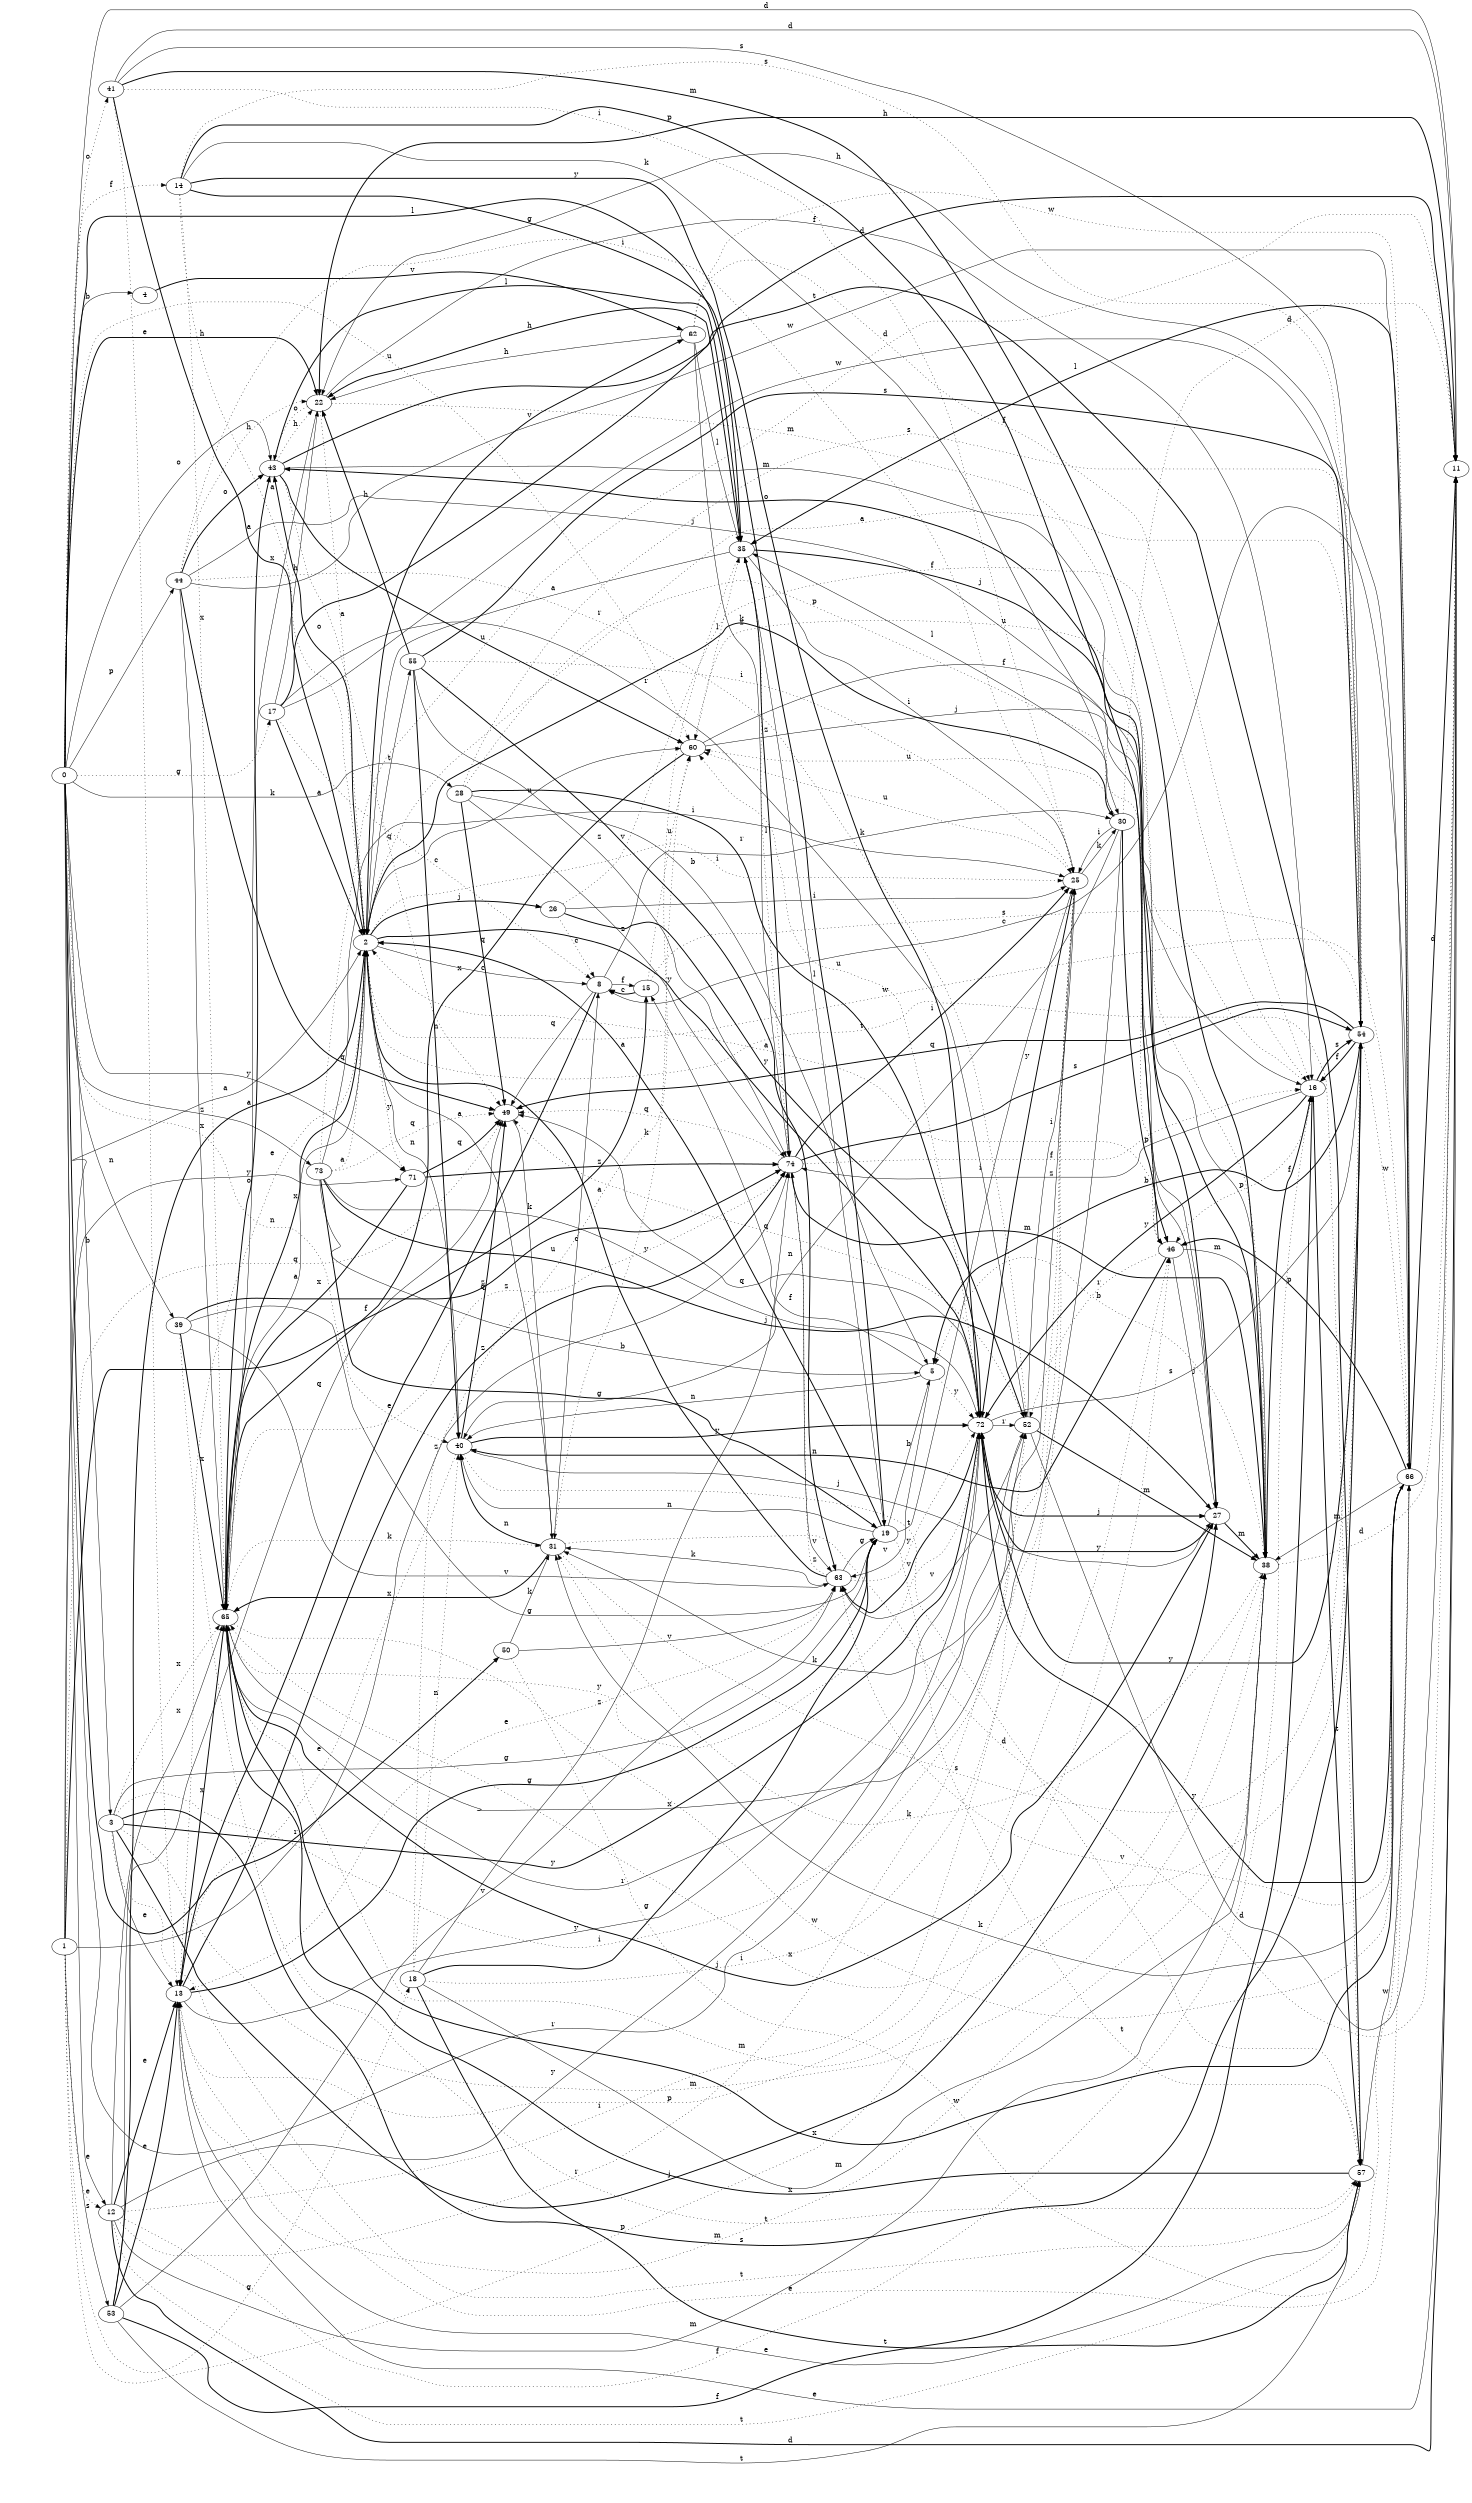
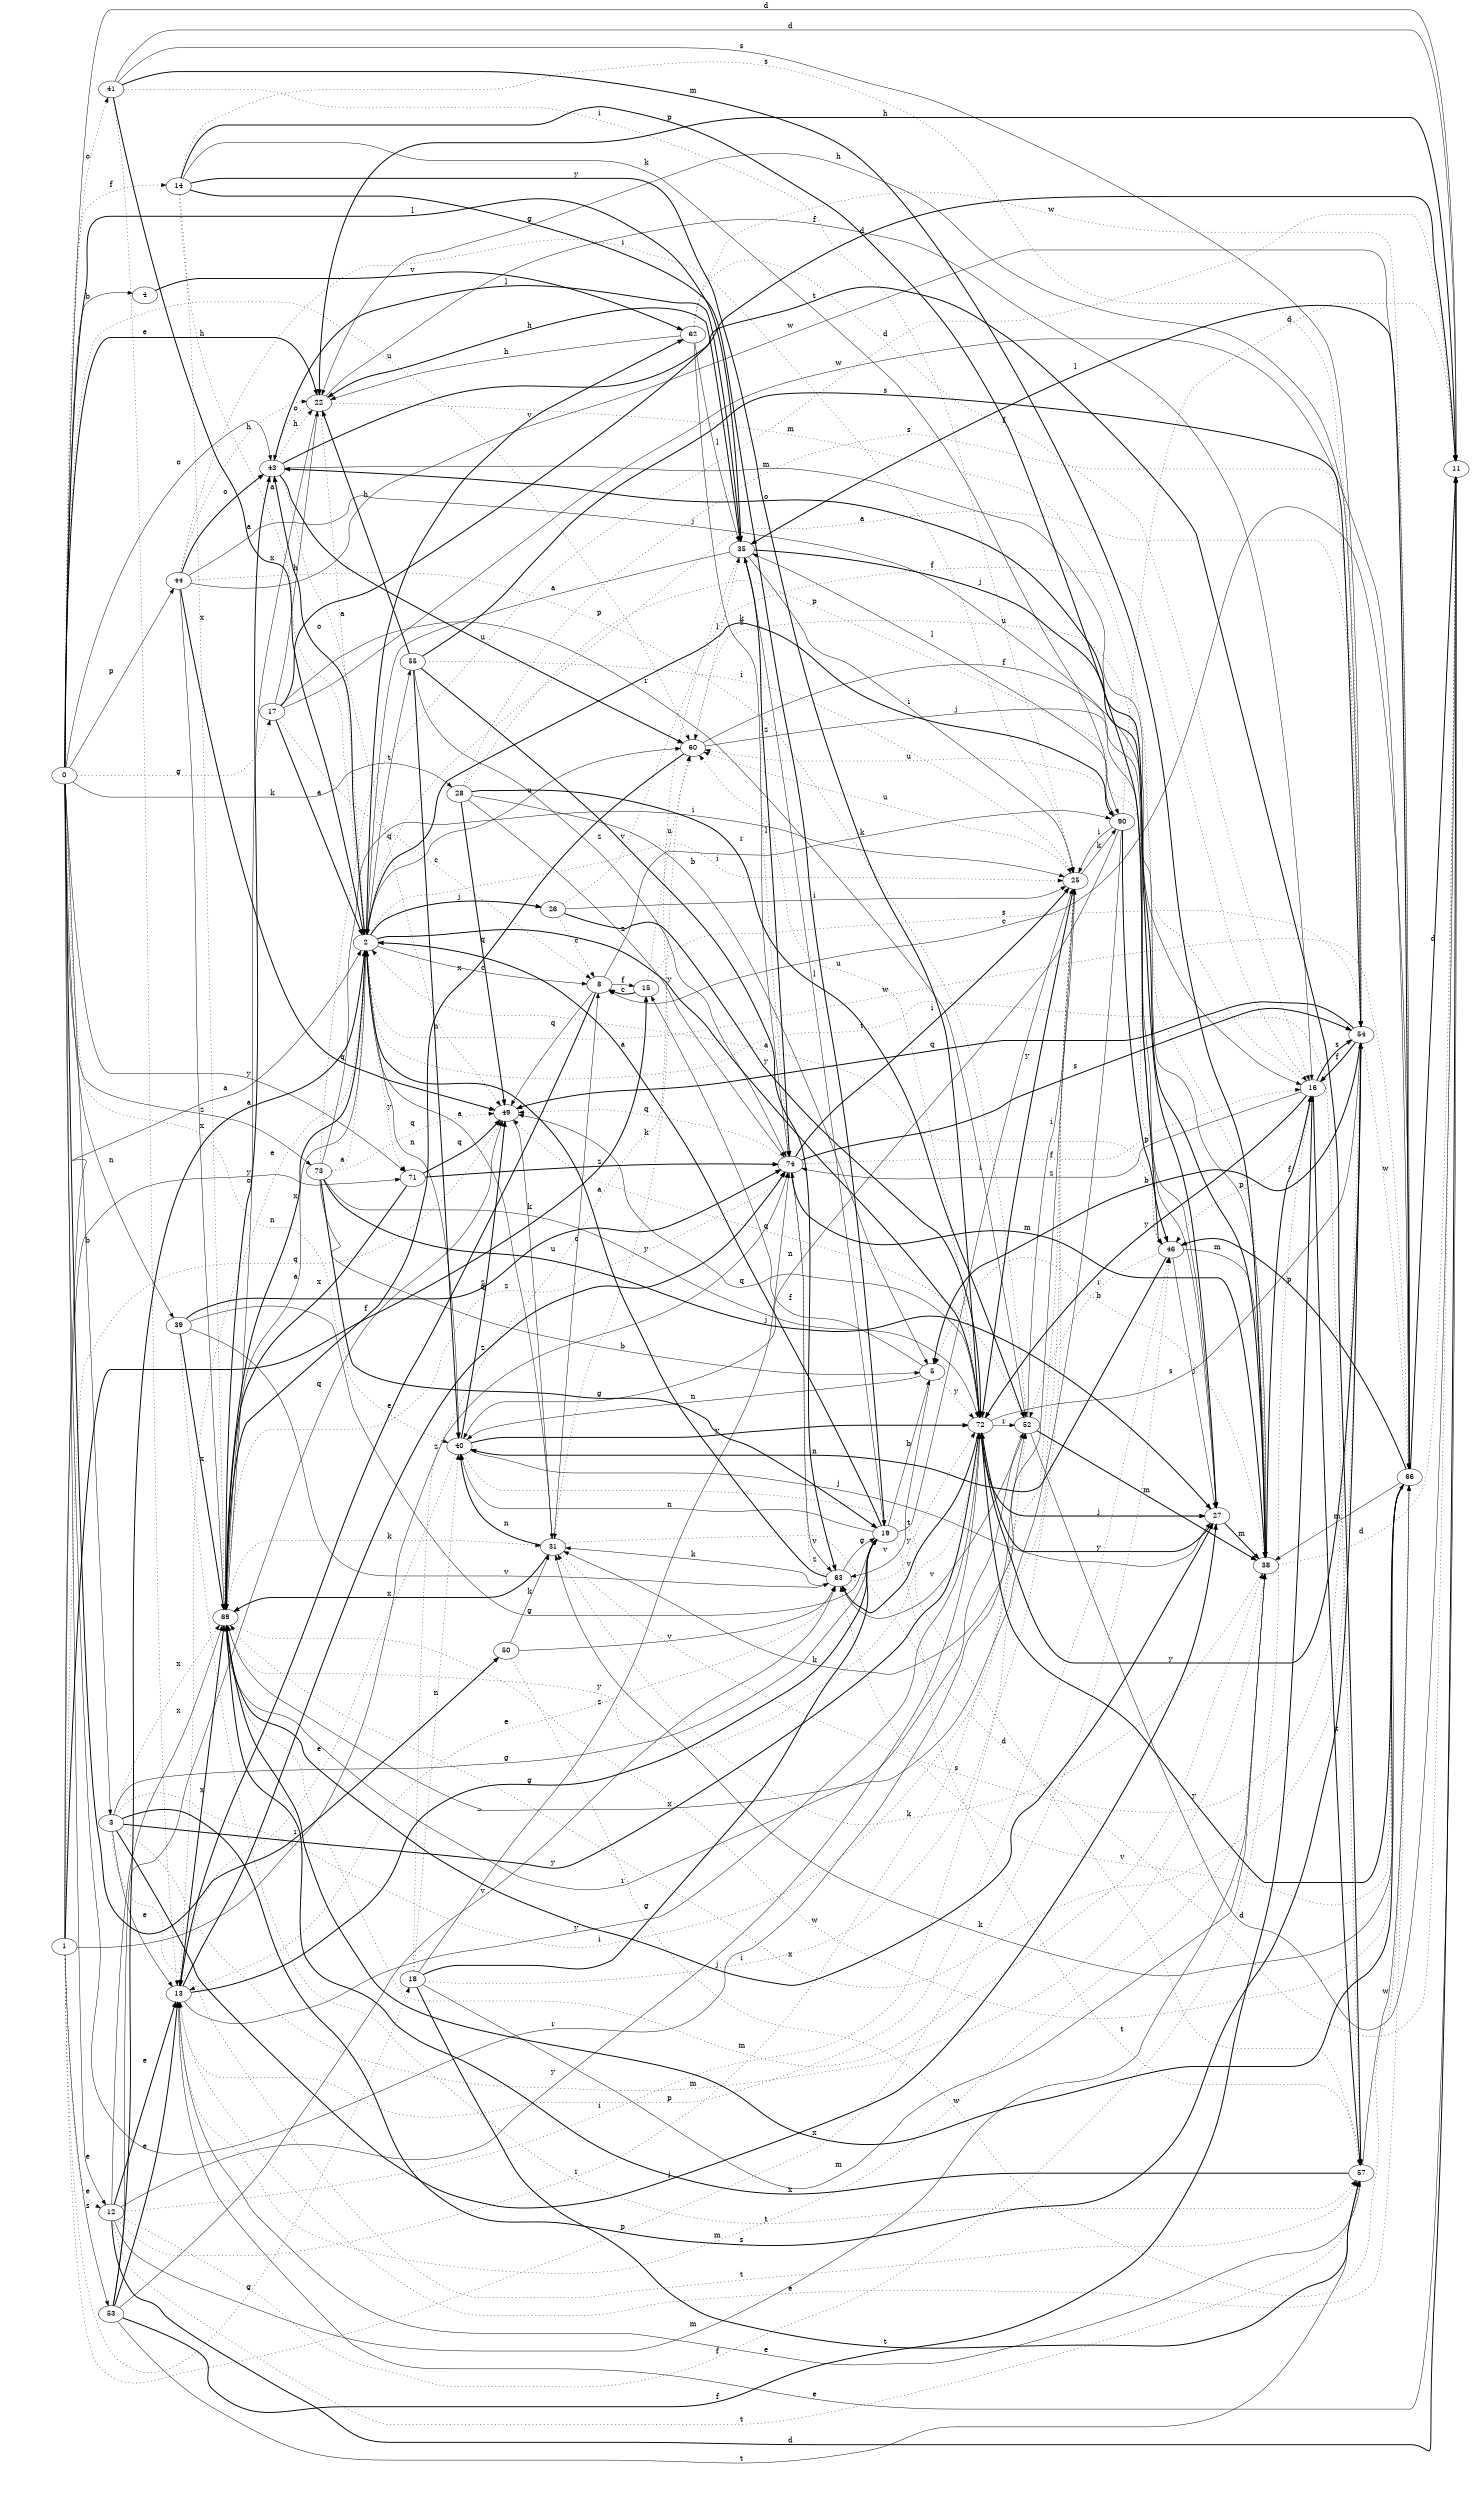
(599, 613) -> (599, 613)
(1122, 822) -> (1122, 822)
(225, 1618) -> (225, 1618)
